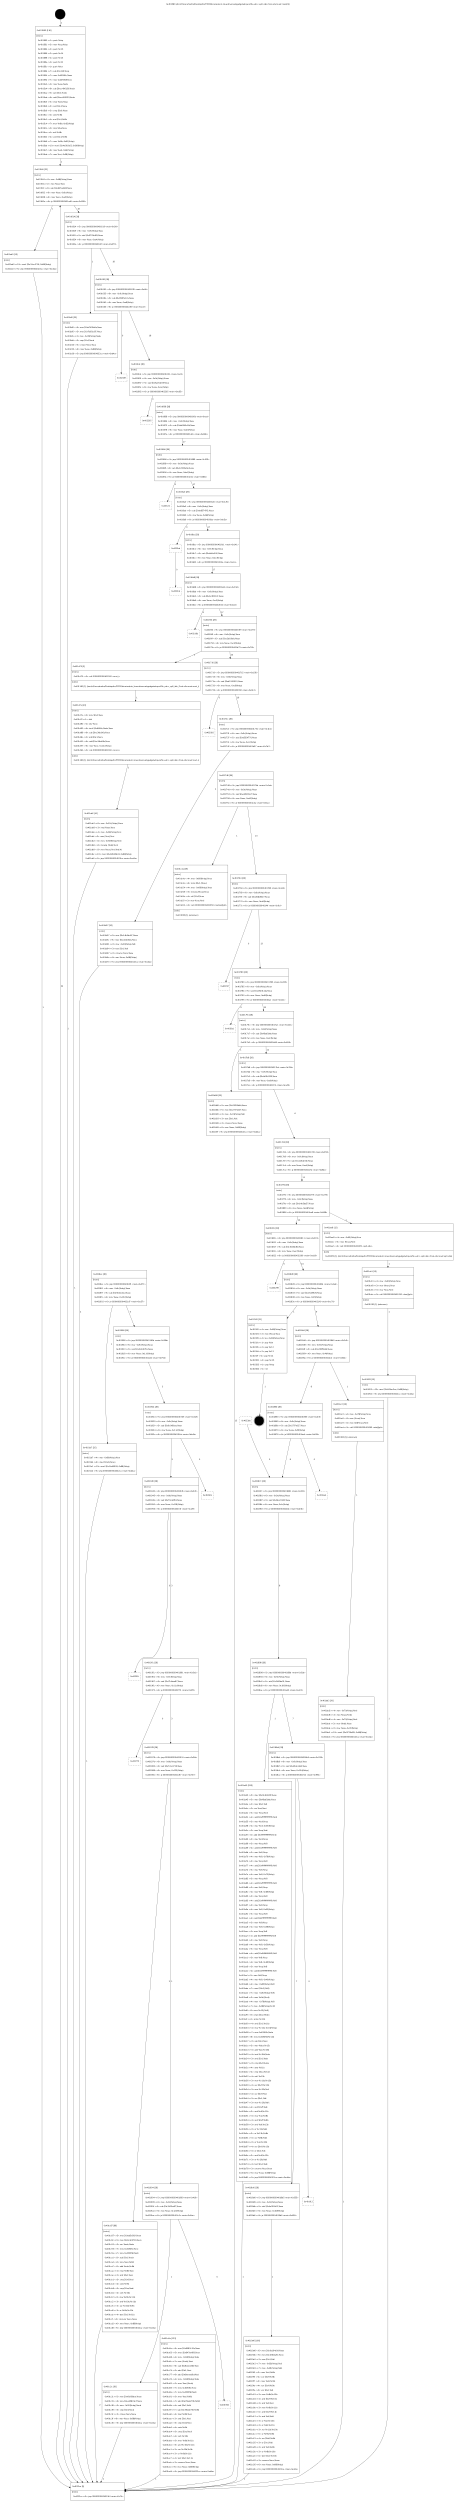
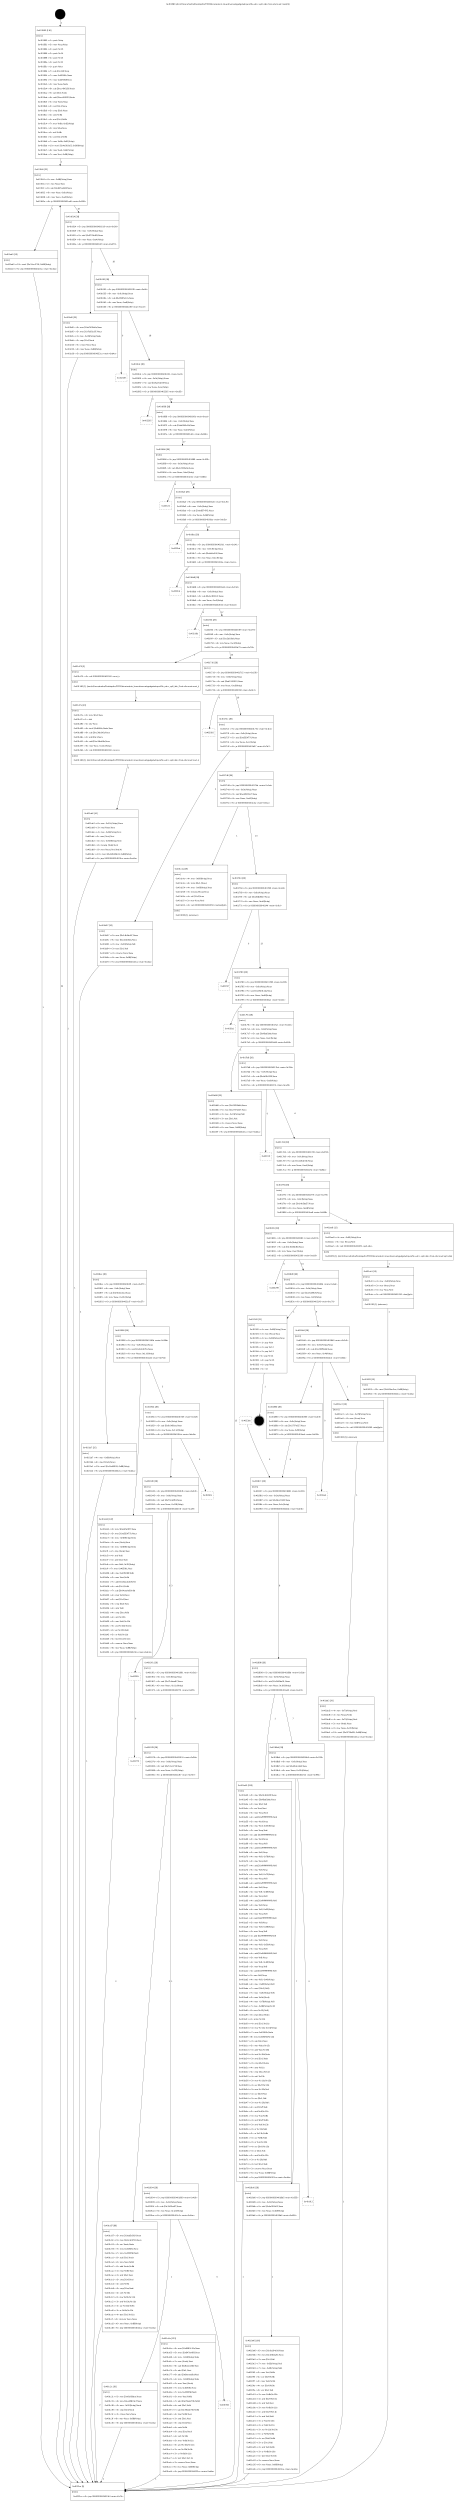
none -> (169, 399)
(176, 569) -> (182, 575)
none -> (245, 760)
none -> (266, 1156)
(310, 1464) -> (324, 1426)
none -> (125, 1586)
(149, 1725) -> (135, 1718)
